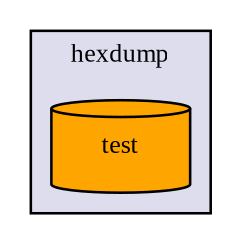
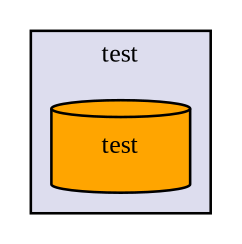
(121, 55) -> (121, 55)
